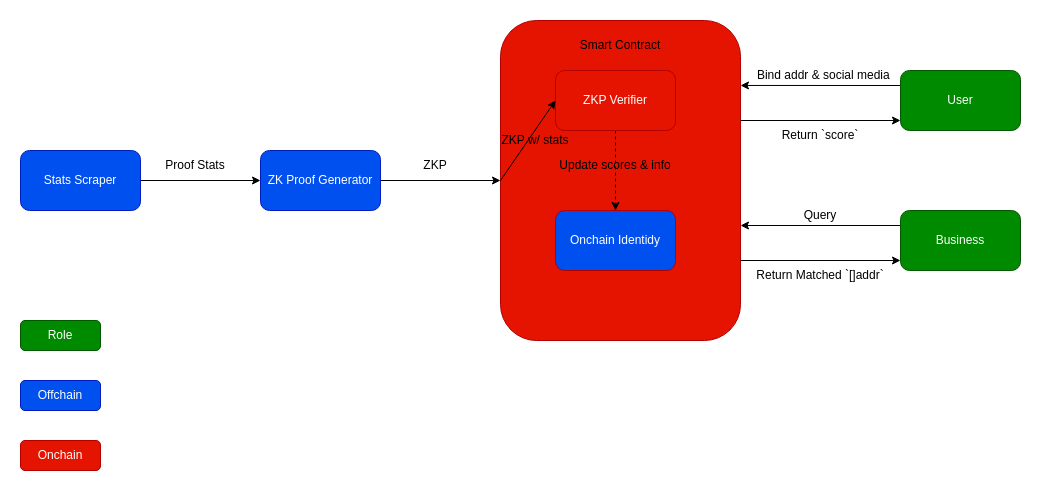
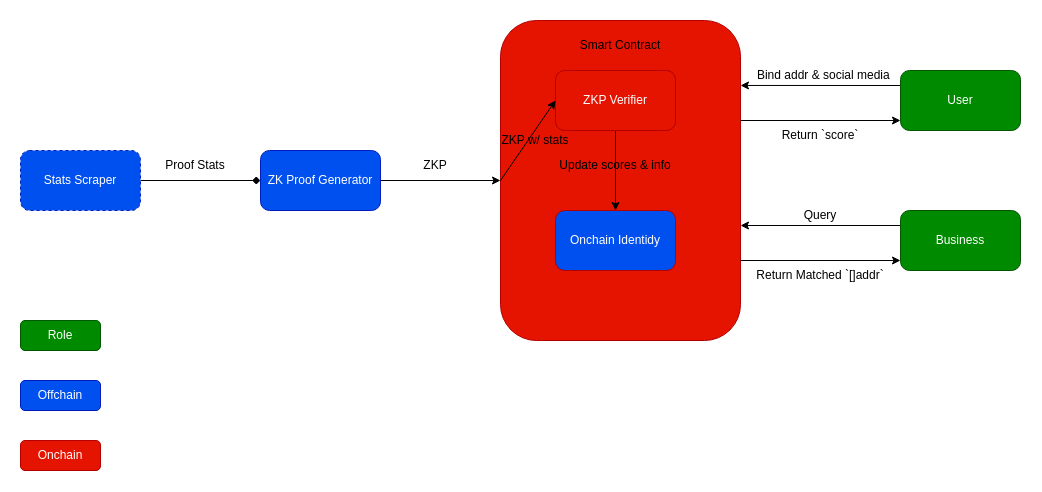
(616, 168) -> (616, 168)
(81, 181) -> (81, 181)
(252, 181) -> (252, 181)
